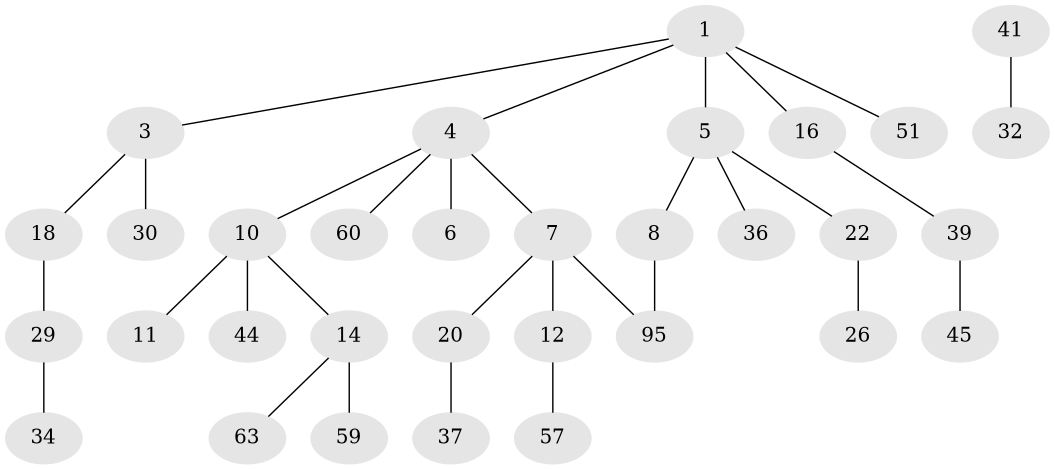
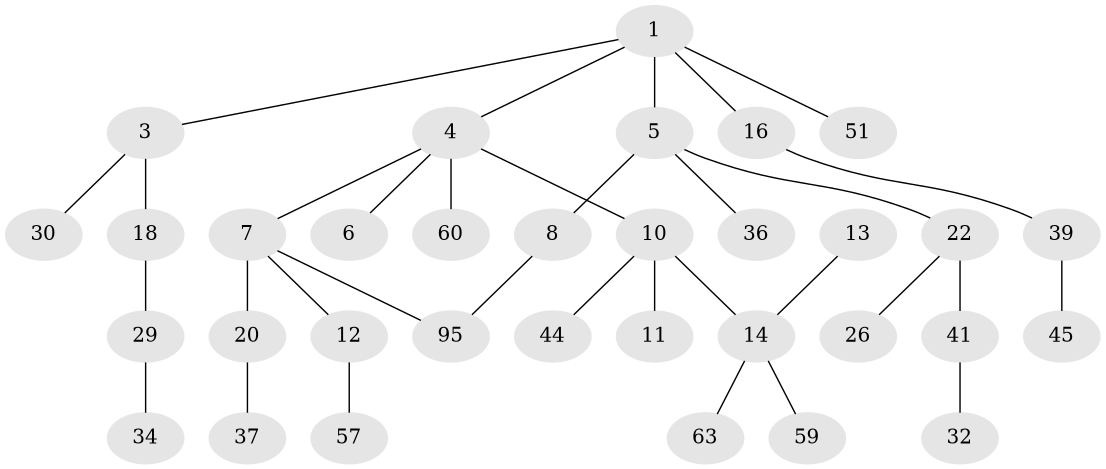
none -> (858, 235)
none -> (960, 286)
